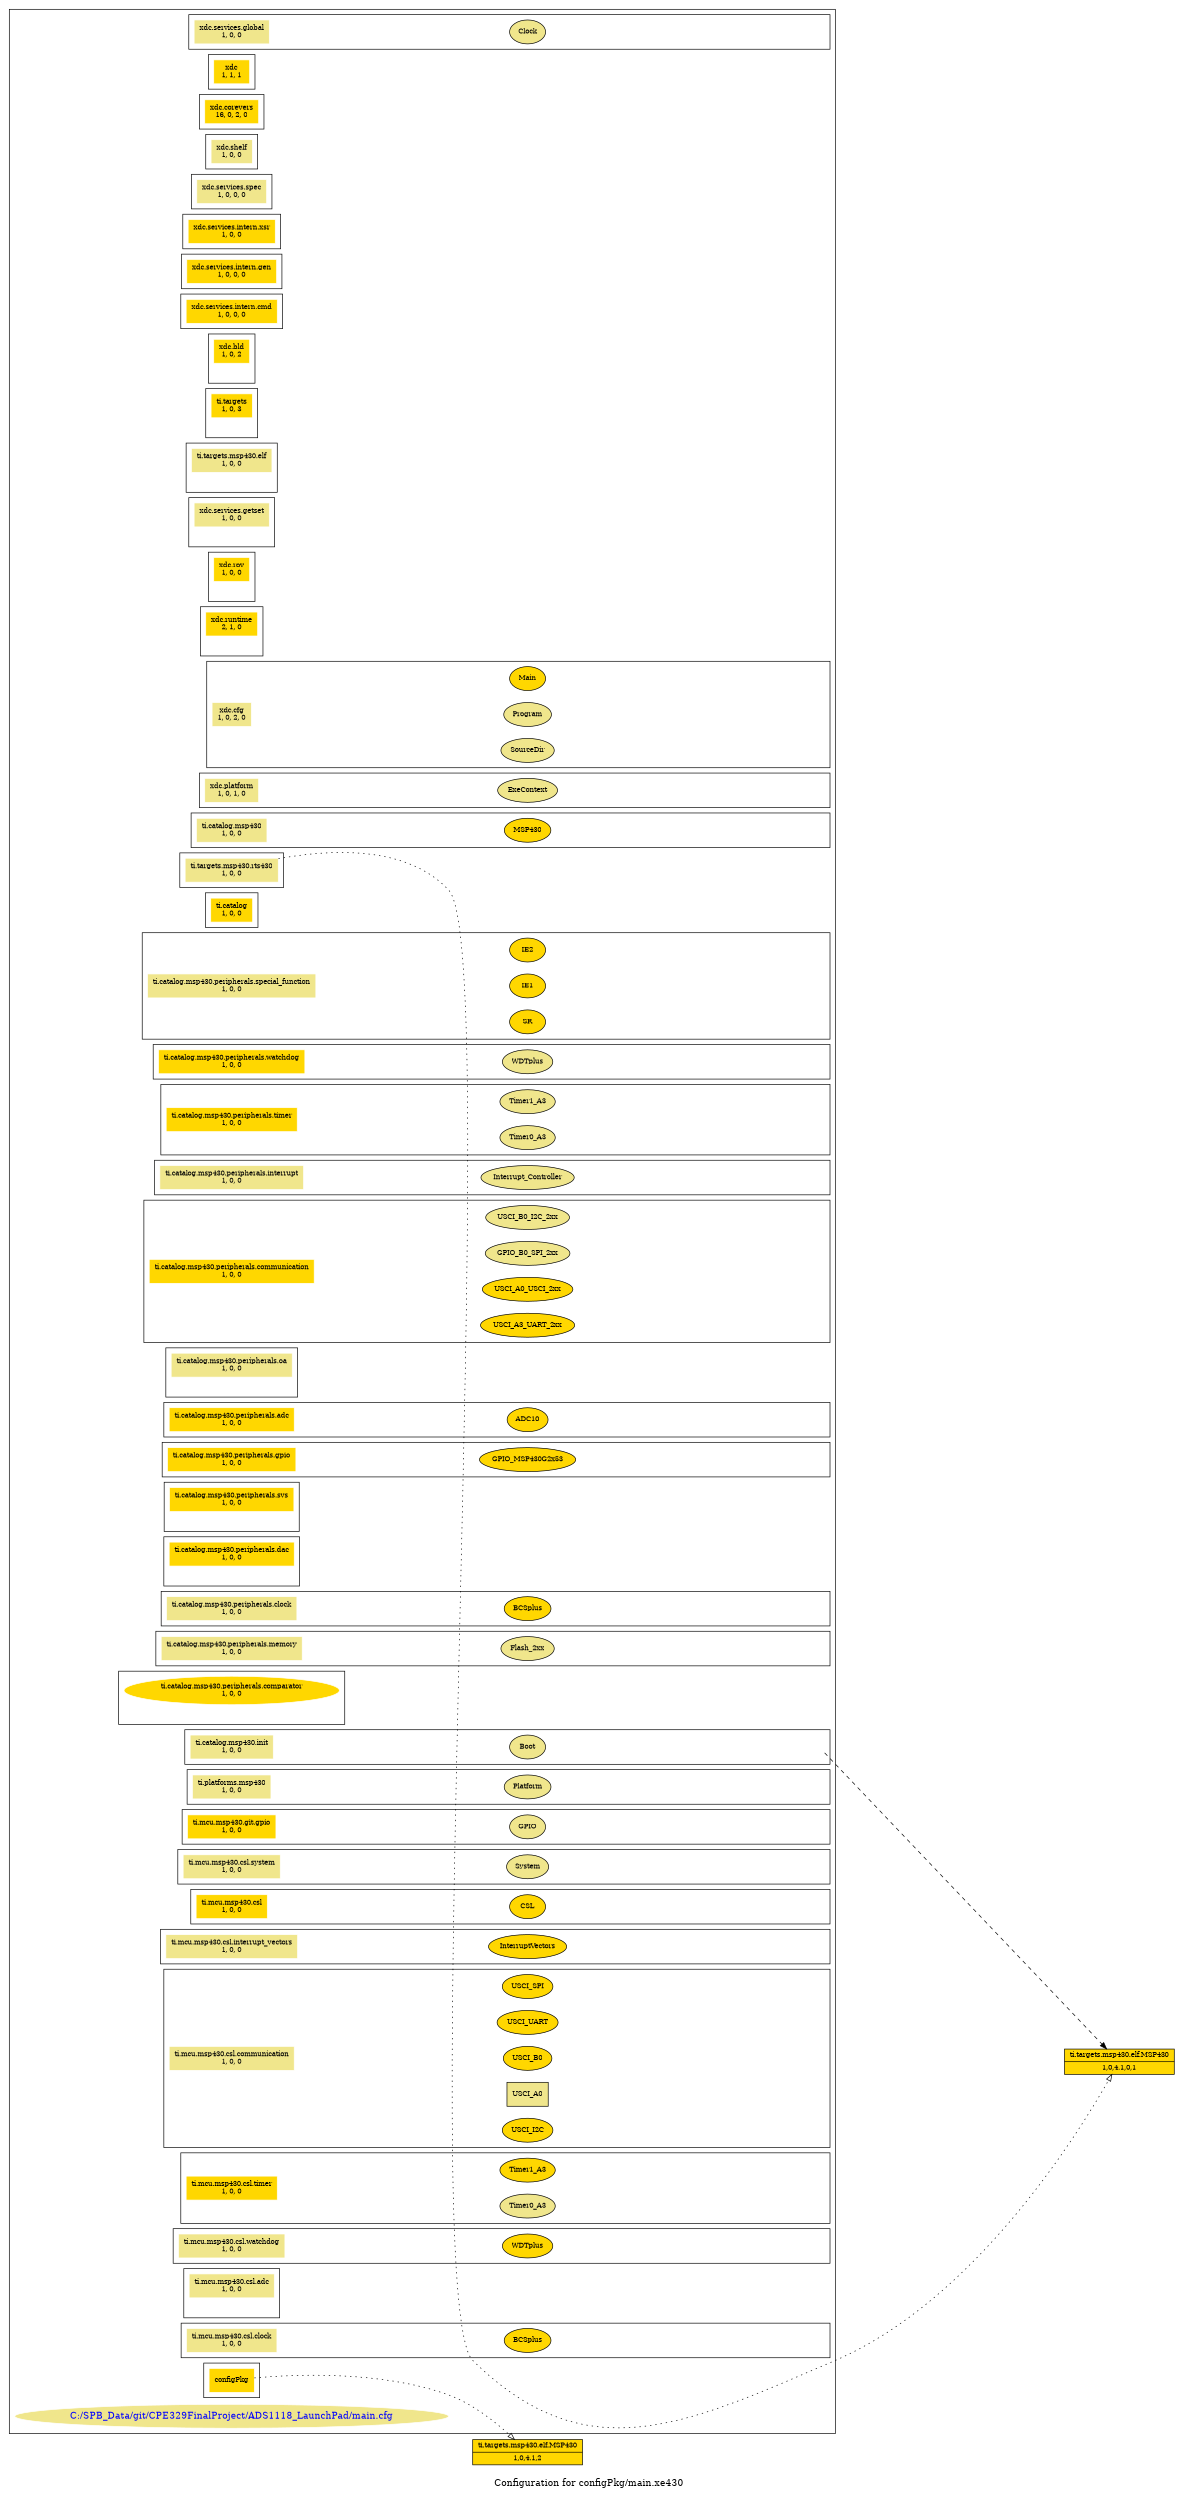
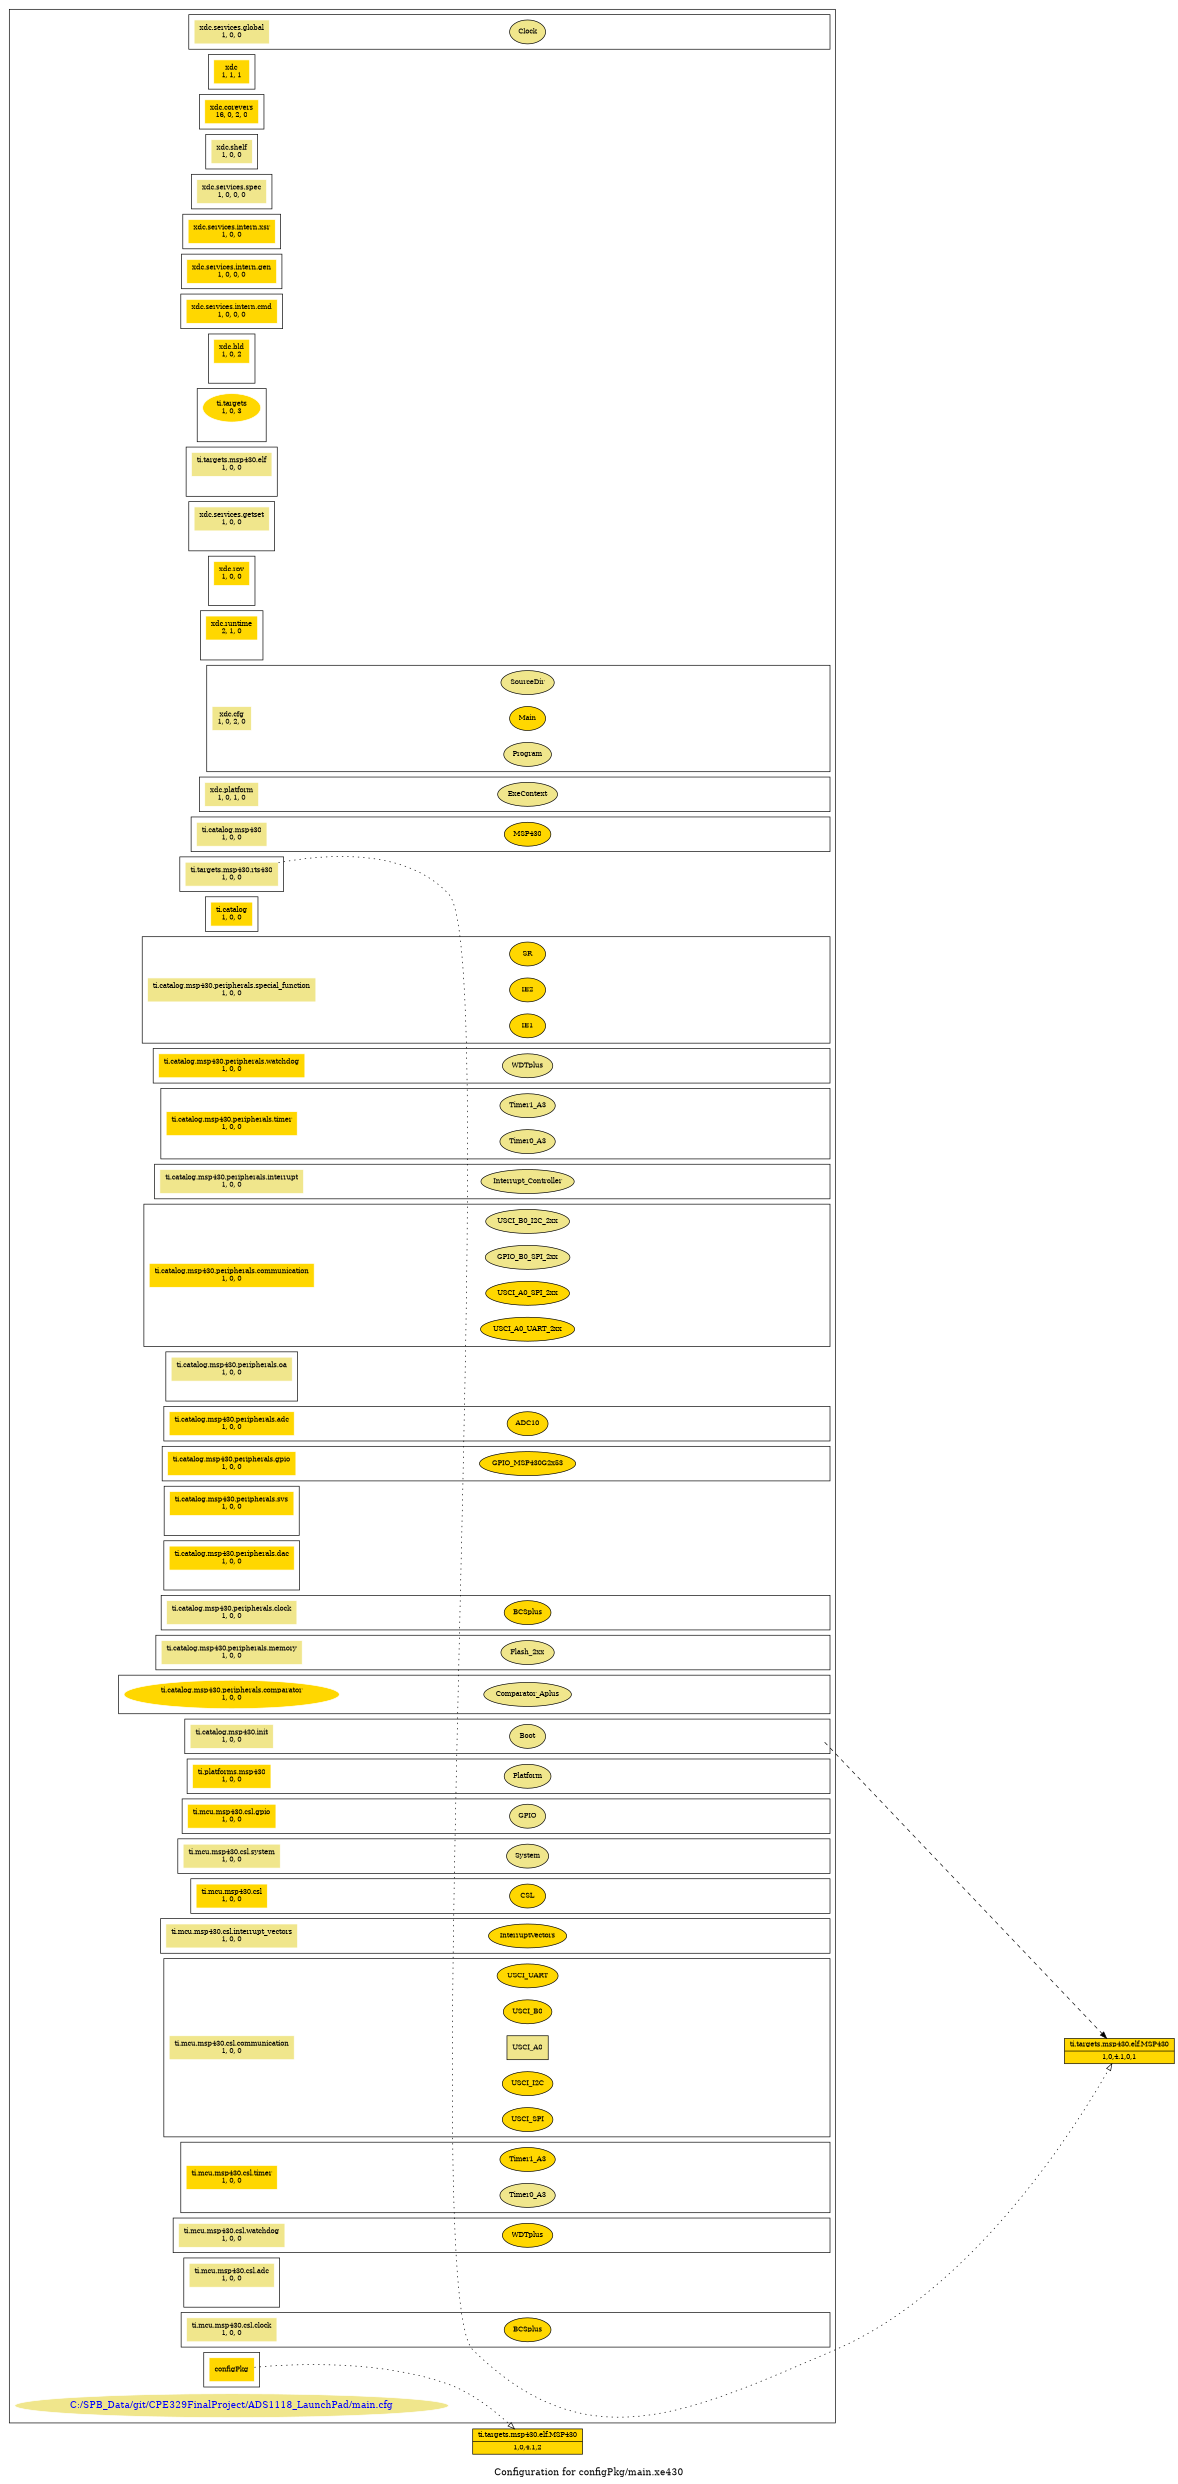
(232, 406) -> (232, 408)
(528, 1289) -> (528, 1293)
(528, 1325) -> (528, 1329)
none -> (528, 1694)
(232, 1787) -> (232, 1776)
(232, 1827) -> (232, 1816)
